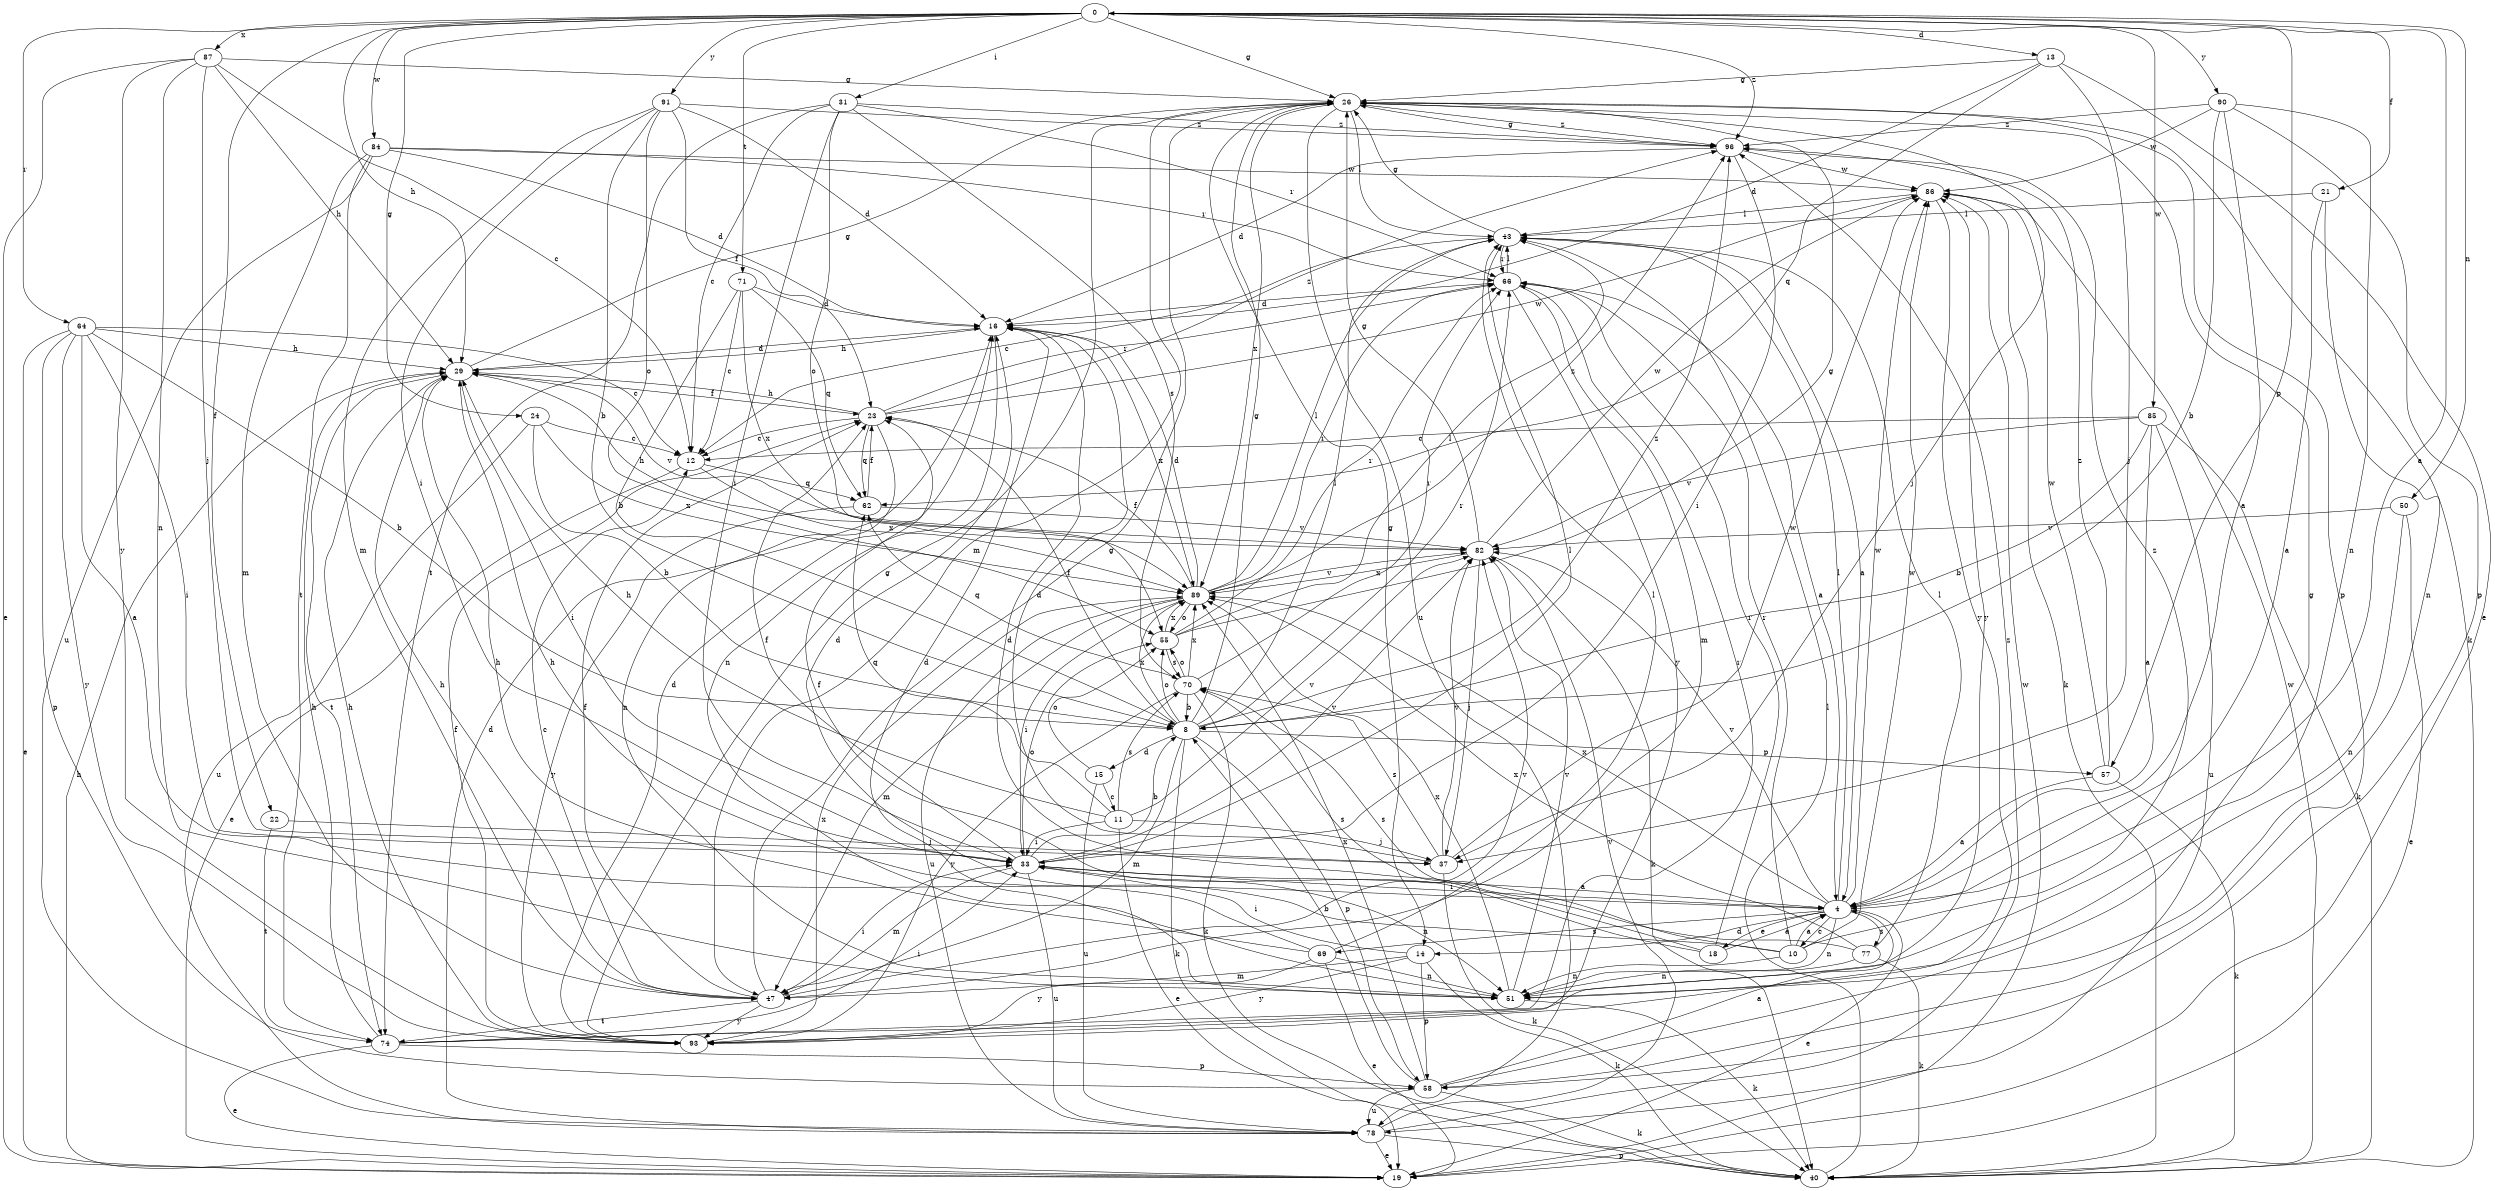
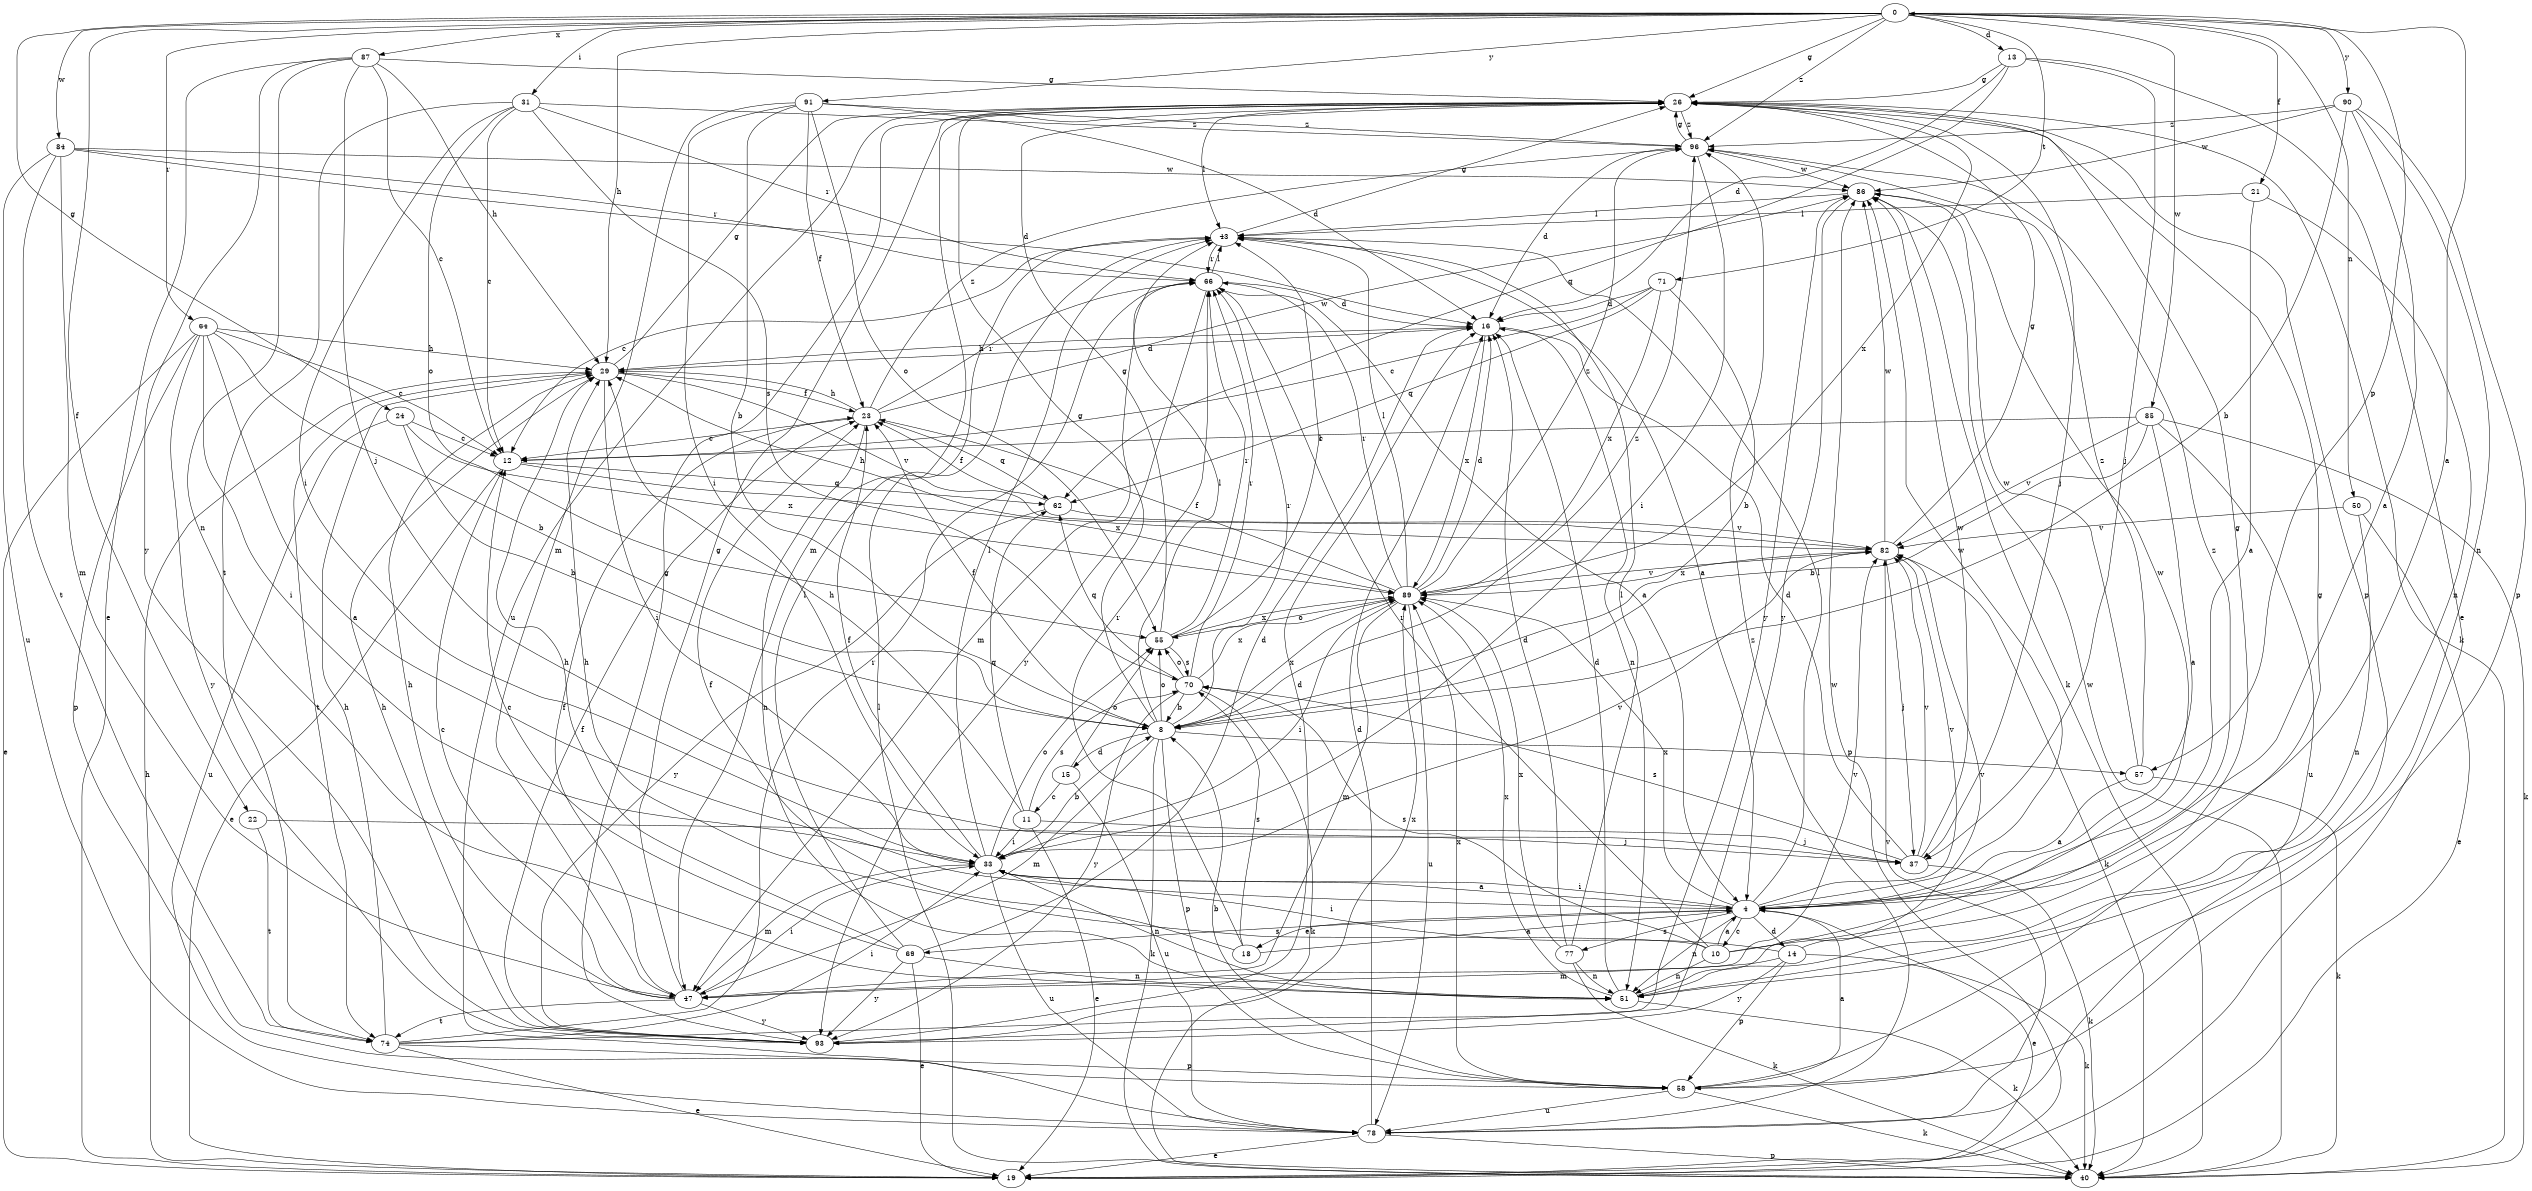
(1375, 452) -> (2235, 532)
(1298, 686) -> none
none -> (575, 805)
